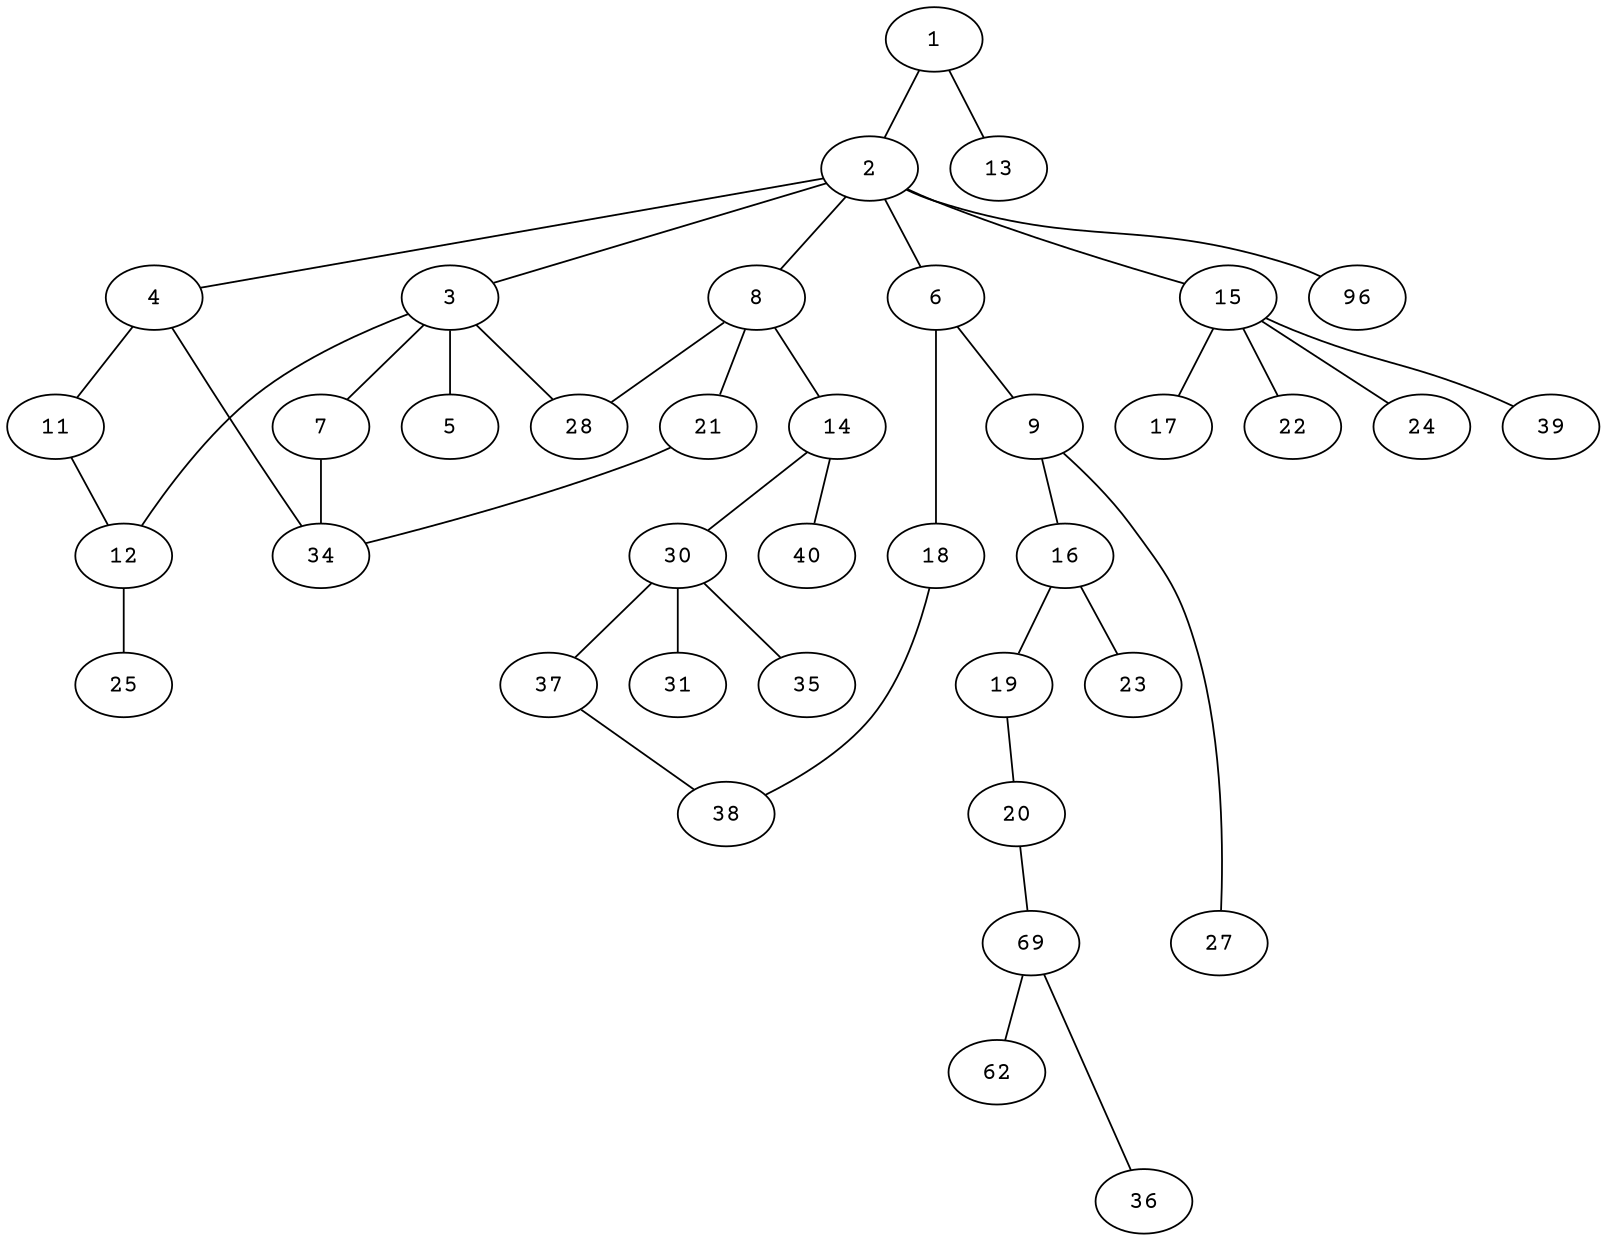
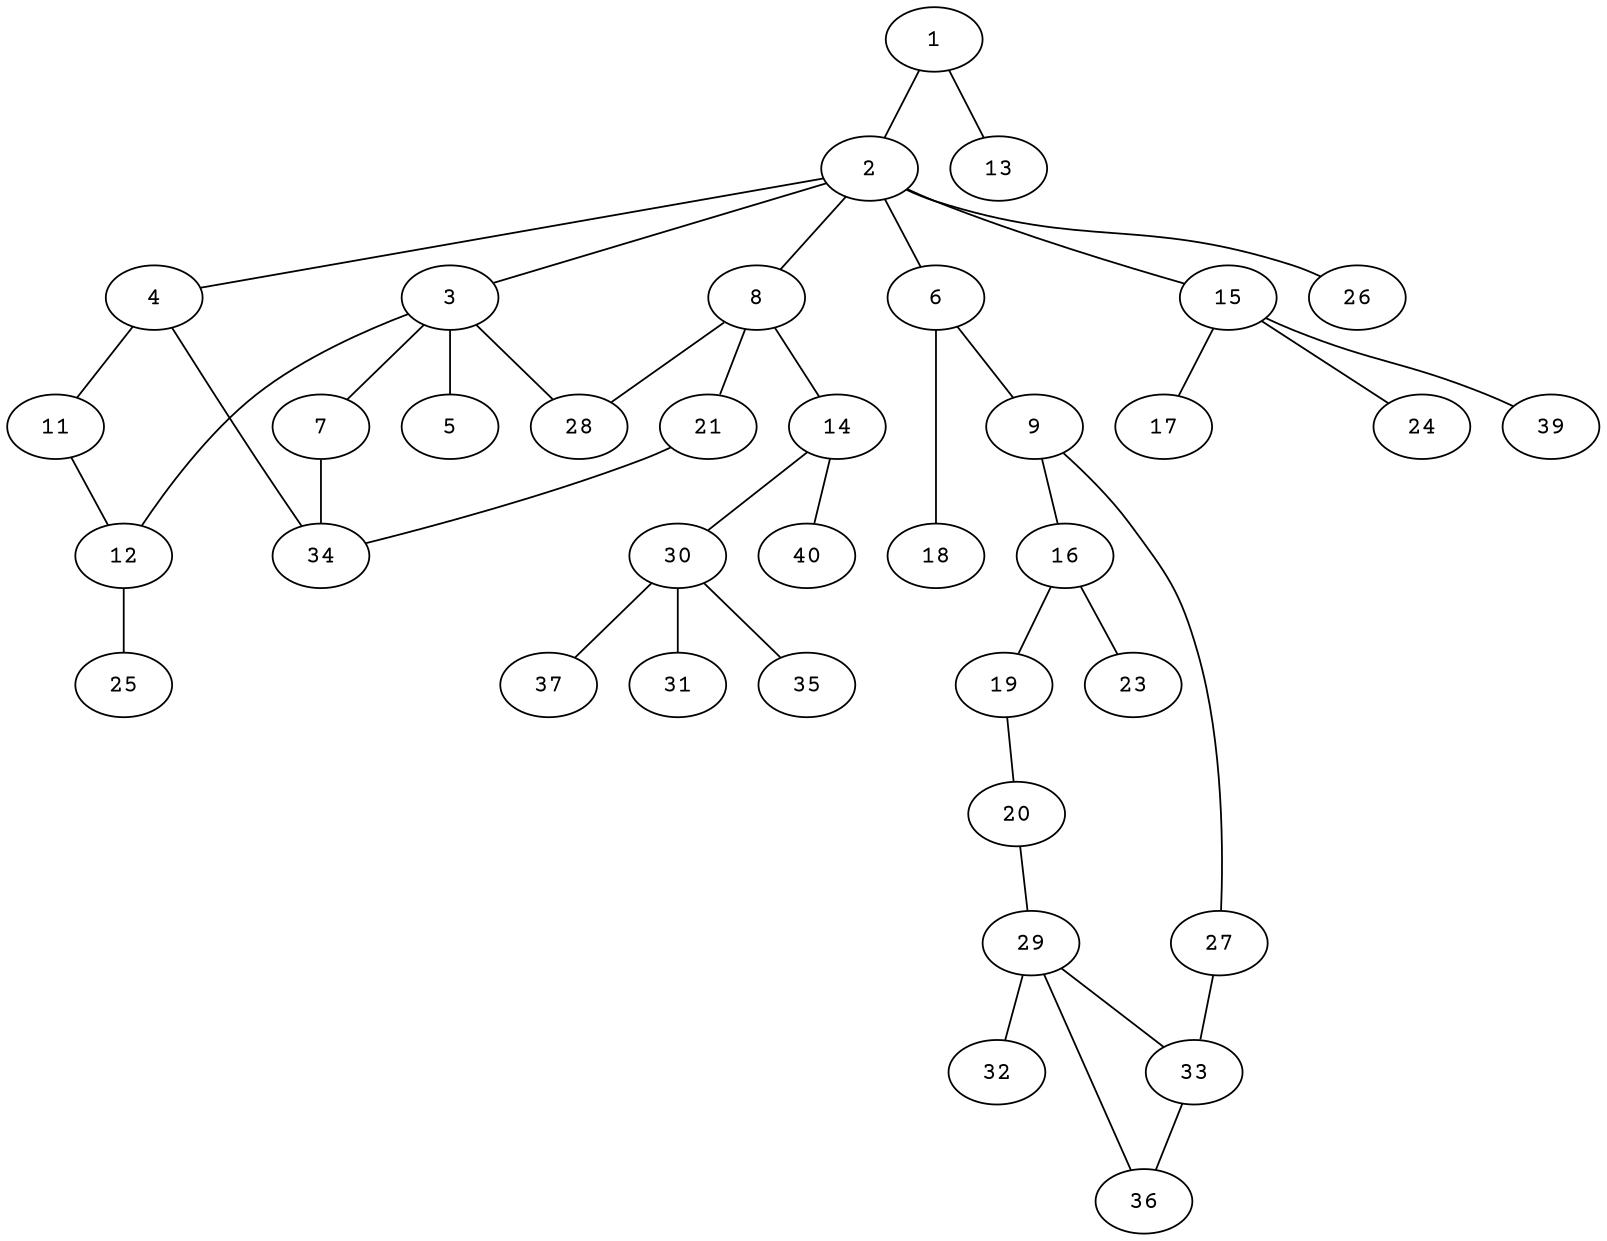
(1357, 298) -> (1357, 298)
(1293, 427) -> none
(726, 814) -> none
(1031, 943) -> (1031, 943)
(997, 1072) -> (997, 1072)
none -> (1194, 1072)
